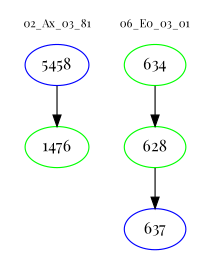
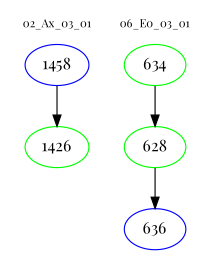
(58, 25) -> (58, 25)
(57, 65) -> (57, 65)
(57, 147) -> (57, 147)
(155, 229) -> (155, 229)
